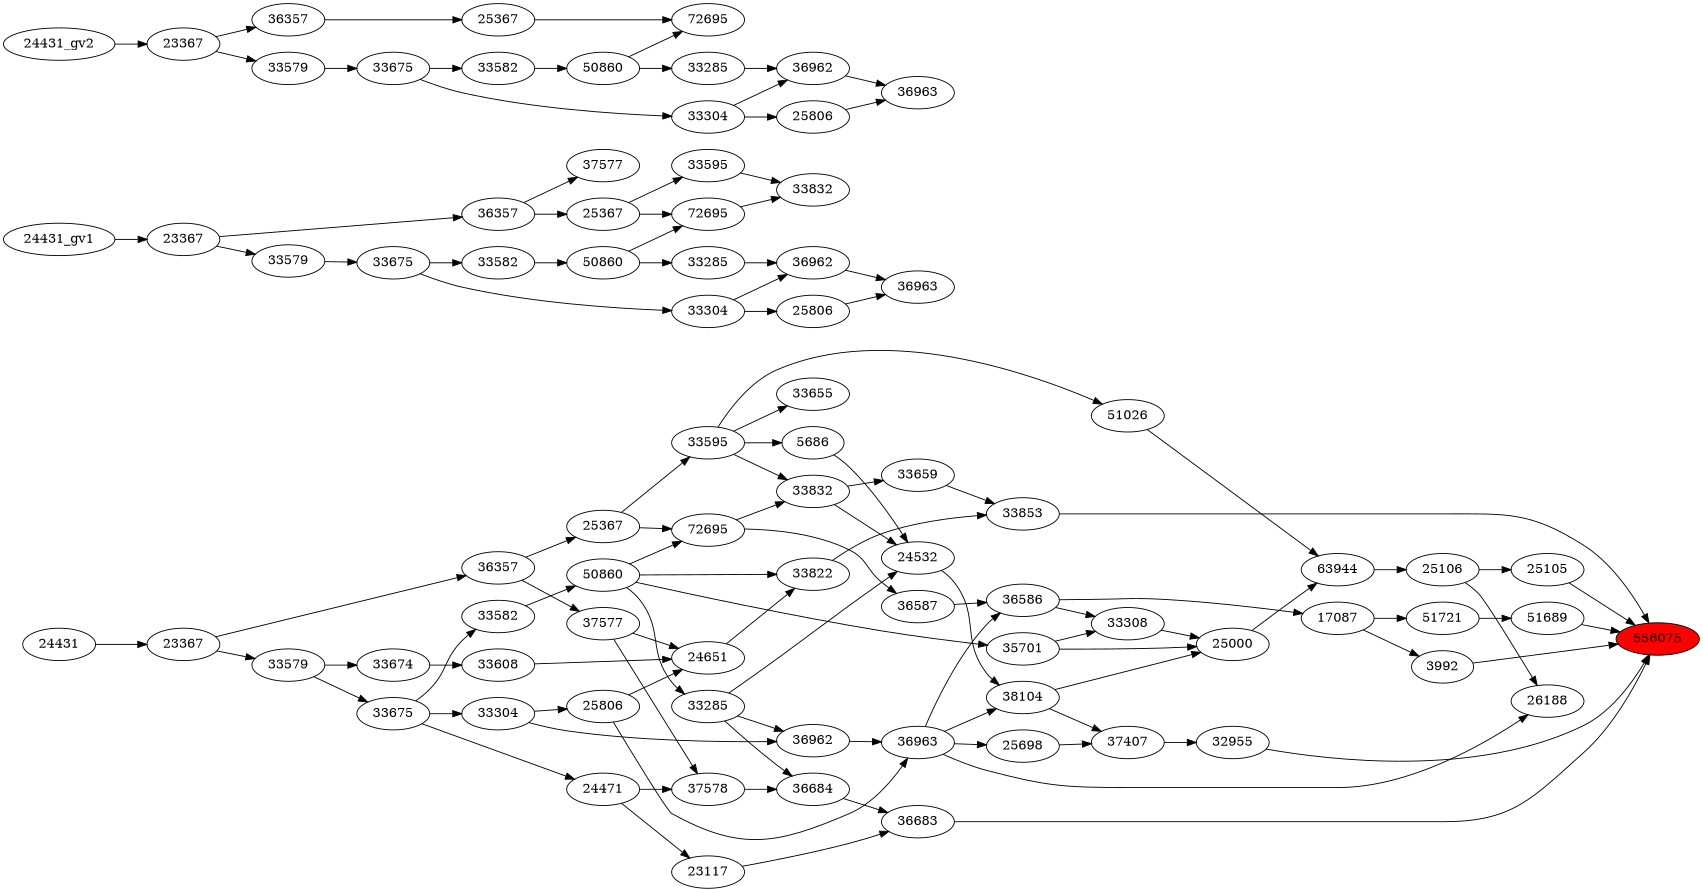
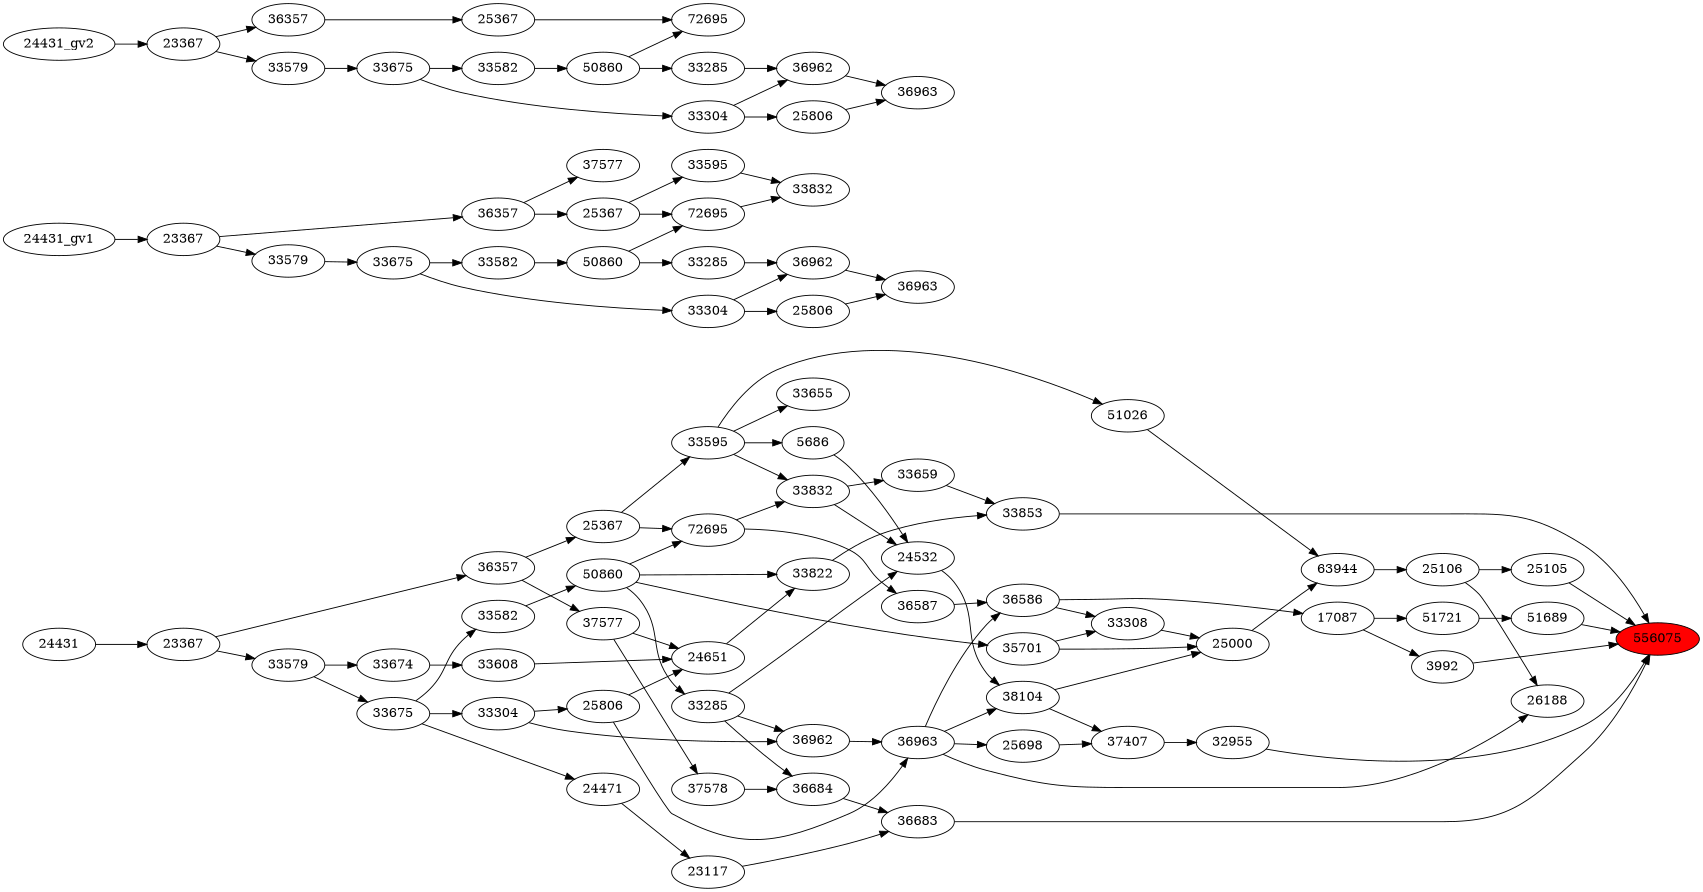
(648, 789) -> none
